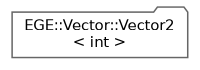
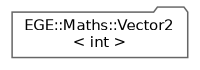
(100, 35) -> (100, 35)
